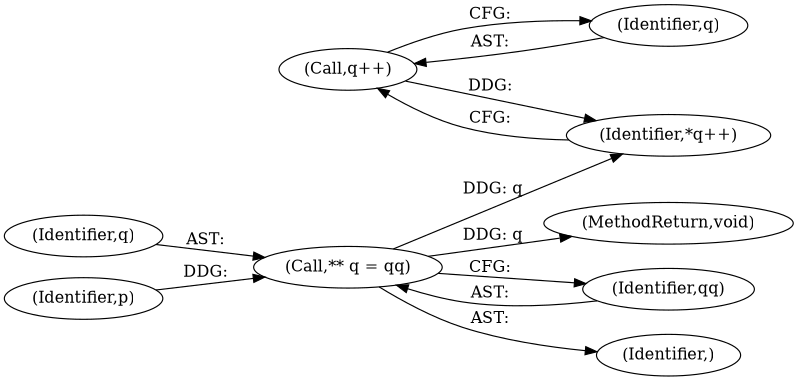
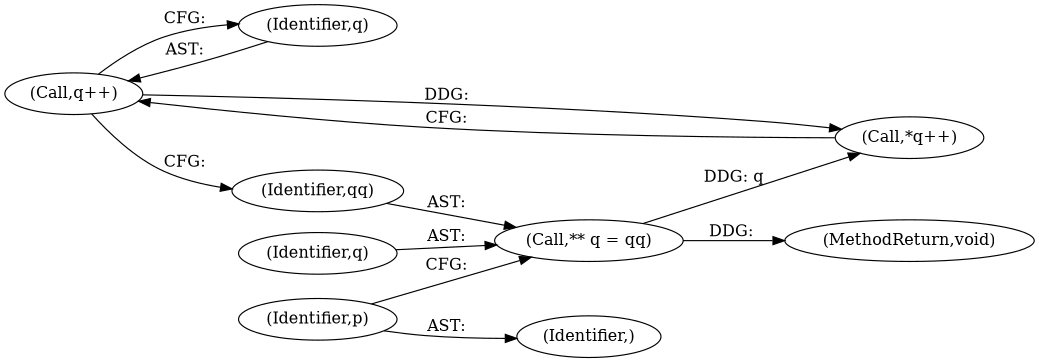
(669, 135) -> (910, 138)
(493, 235) -> (734, 232)
(208, 272) -> (449, 266)
(506, 278) -> (149, 163)
(478, 332) -> (444, 337)
